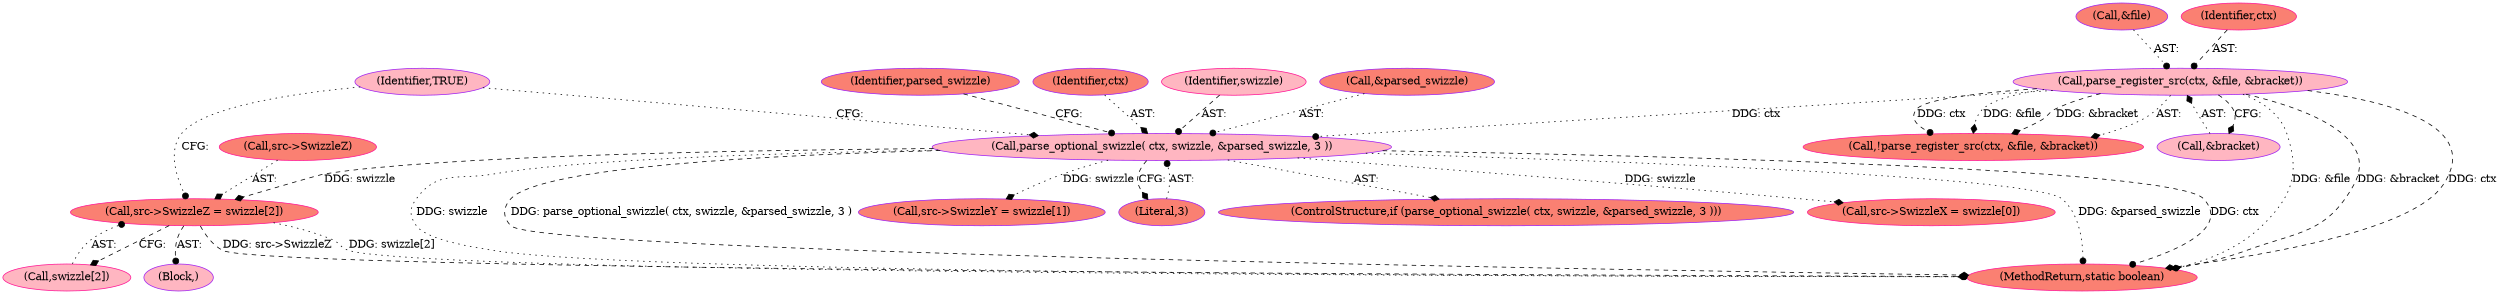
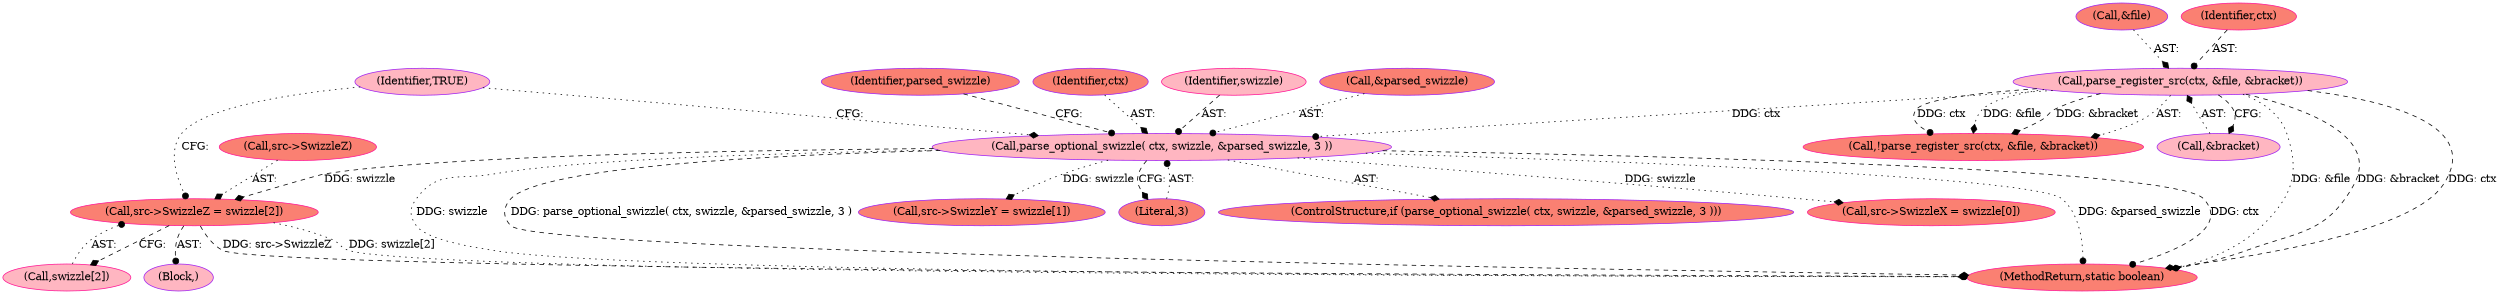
(2148, 46) -> (2148, 46)
